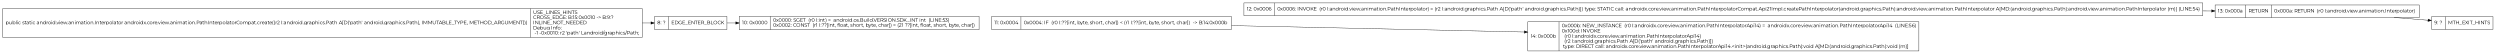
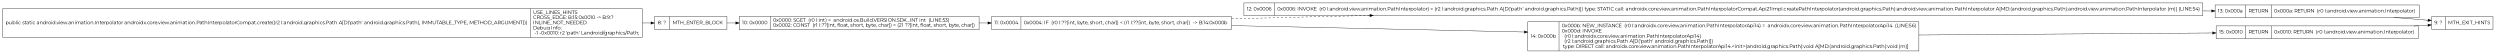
none -> (1301, 17)
(698, 23) -> (698, 23)
none -> (984, 23)
(1583, 31) -> (1583, 31)
none -> (2317, 32)
